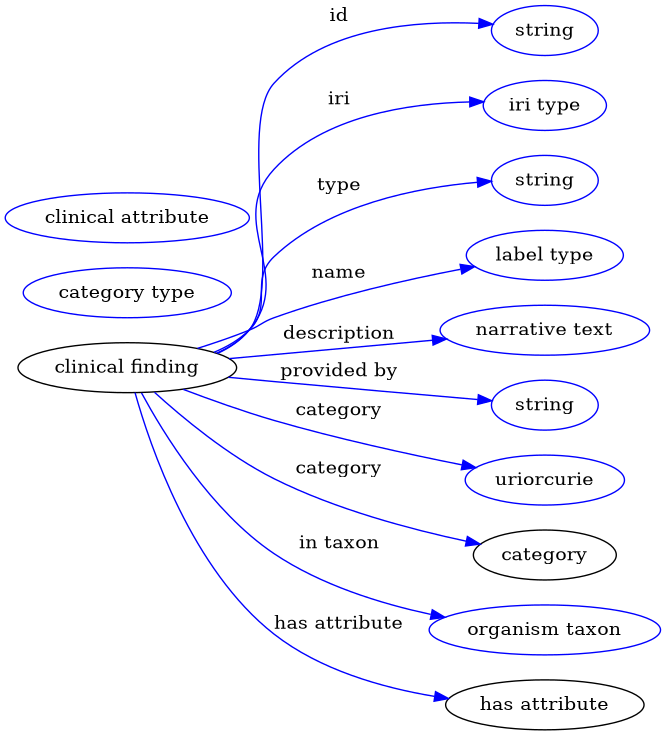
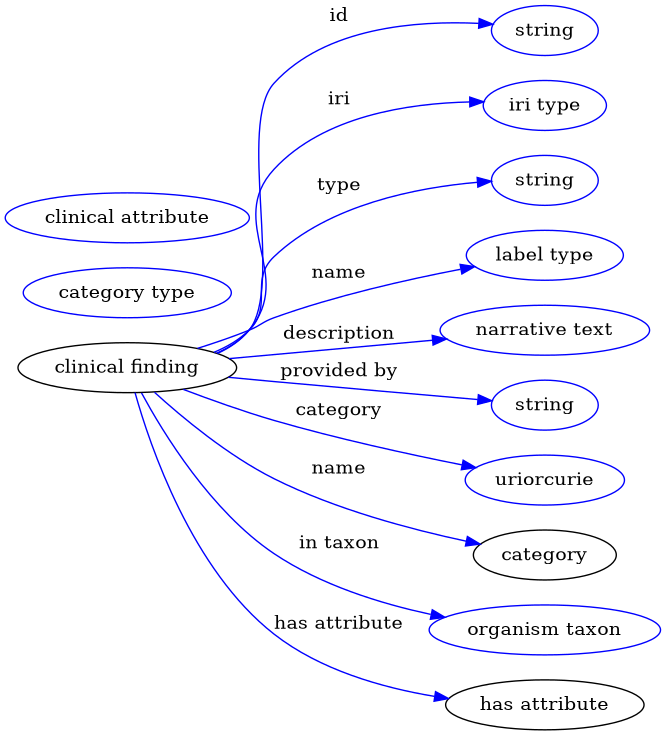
(339, 468) -> (339, 468)
